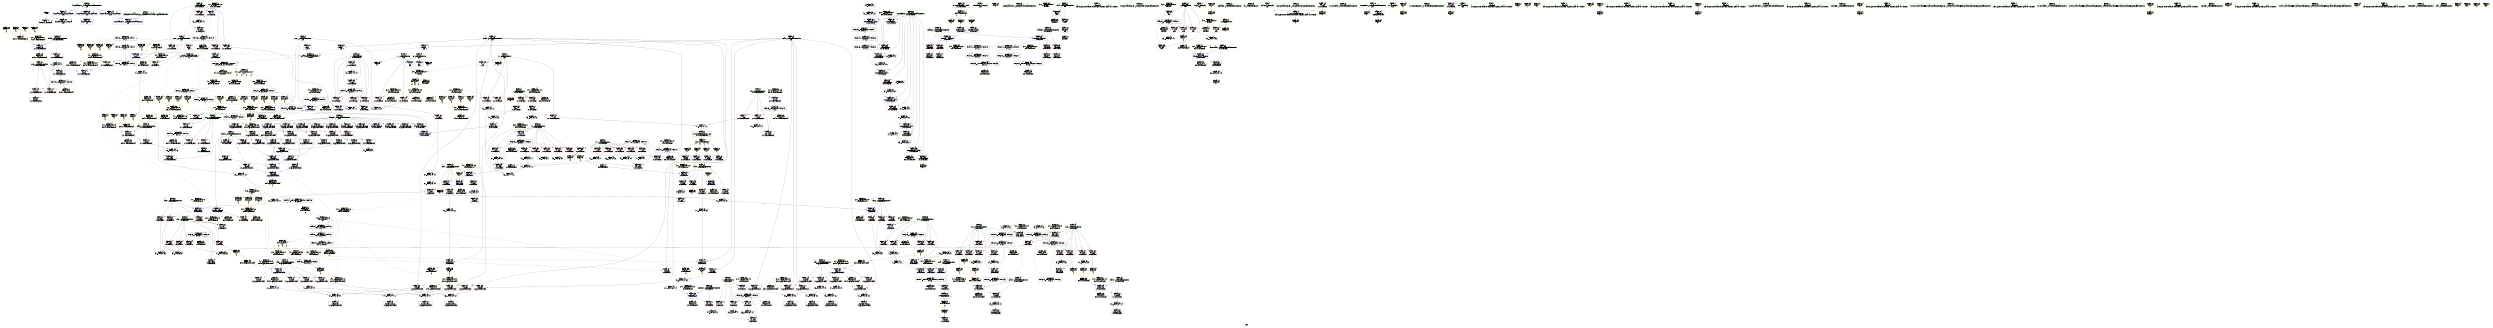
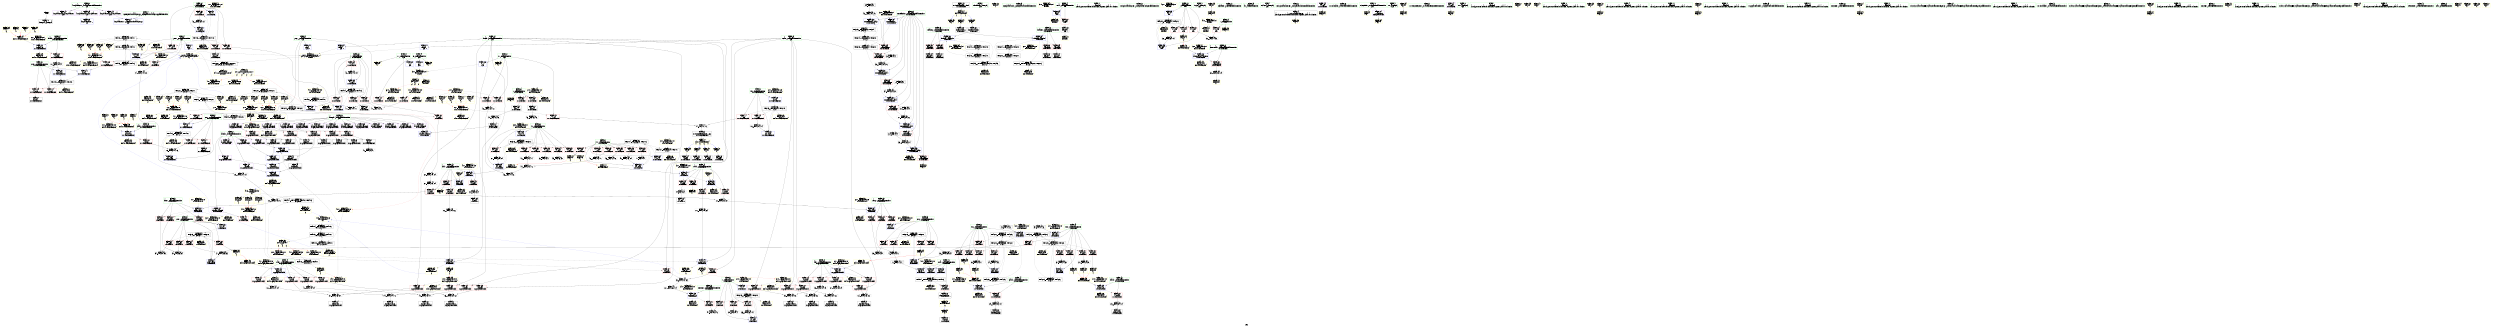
(63, 22) -> none
